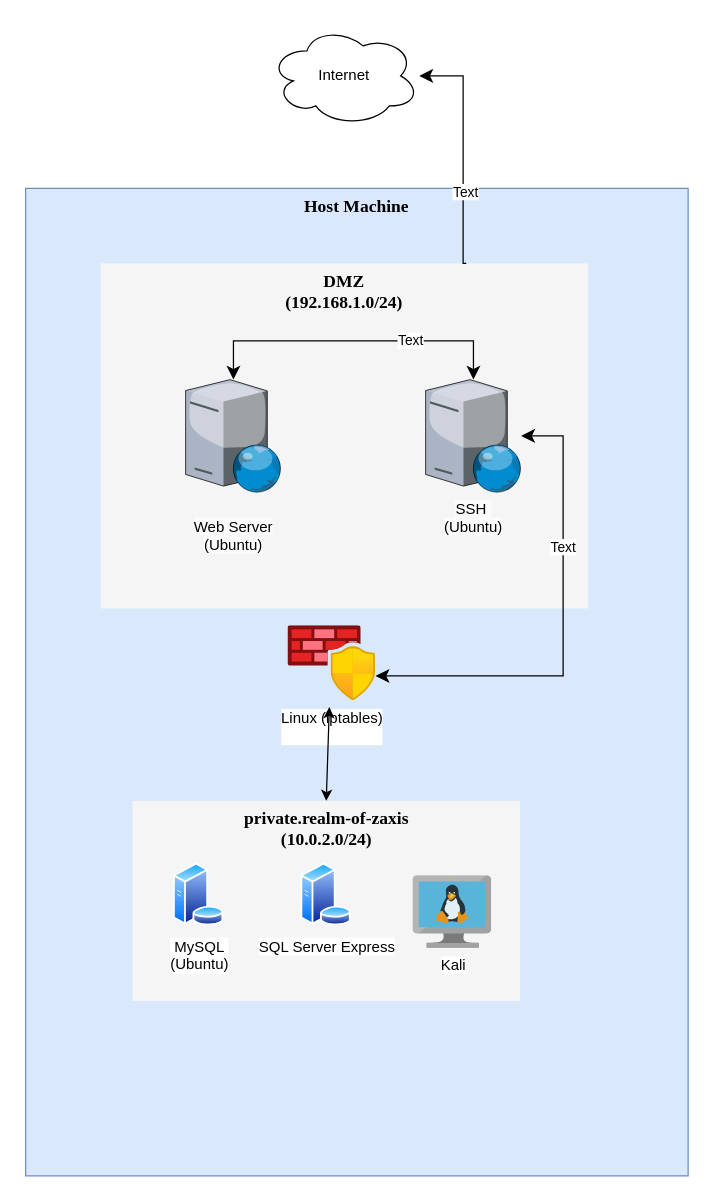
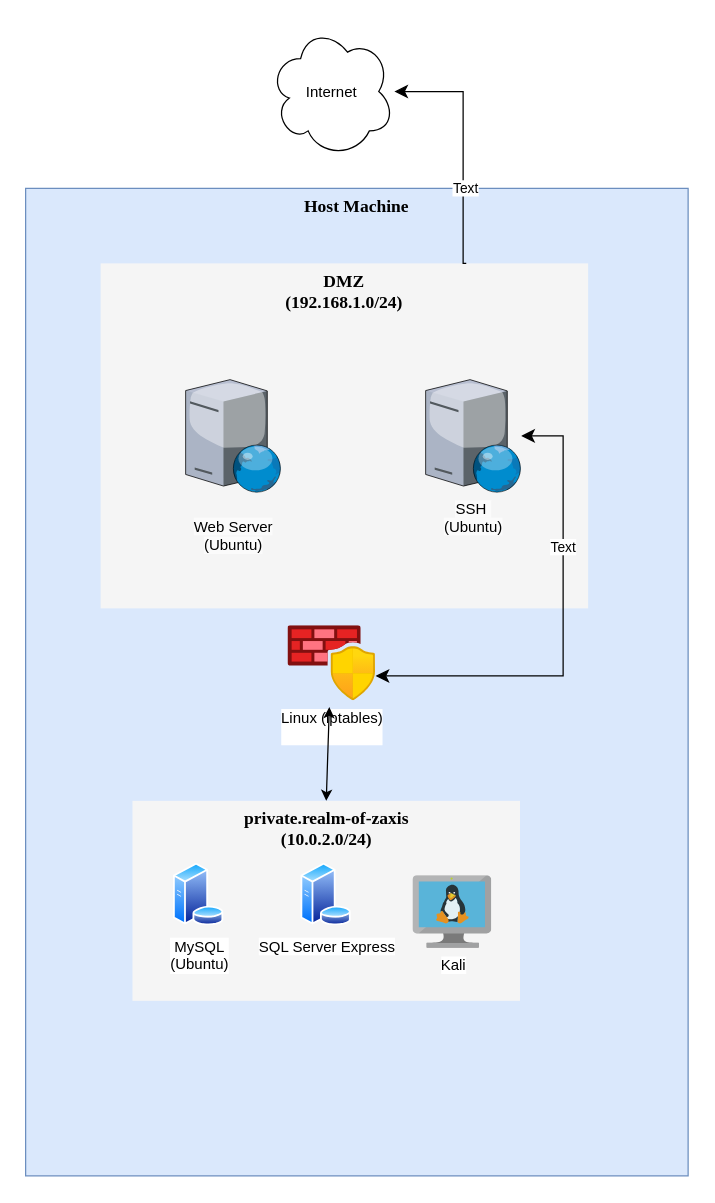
(344, 76) -> (332, 91)
(353, 341) -> none
